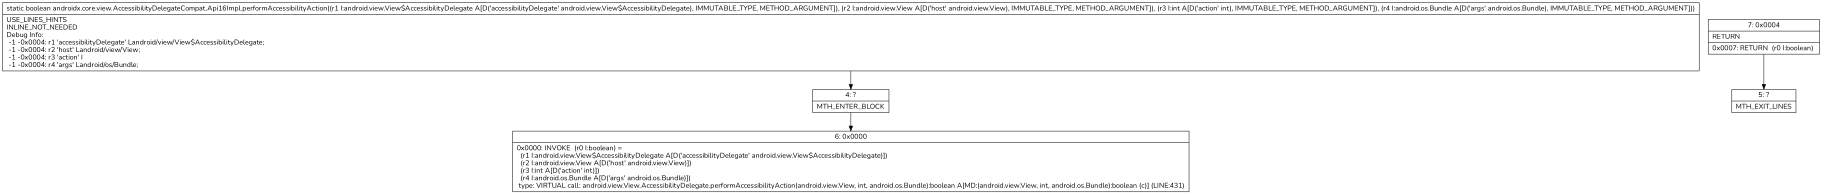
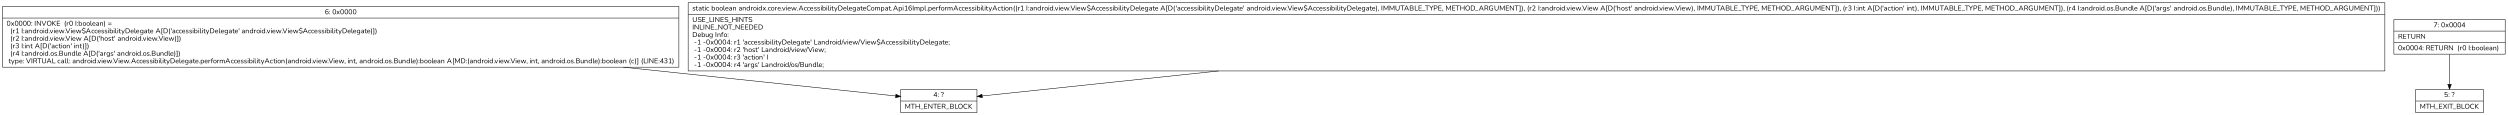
(1764, 48) -> (2450, 48)
(1764, 107) -> (2450, 107)
(851, 119) -> (759, 82)
